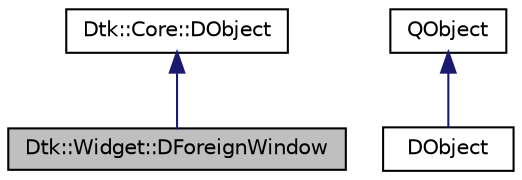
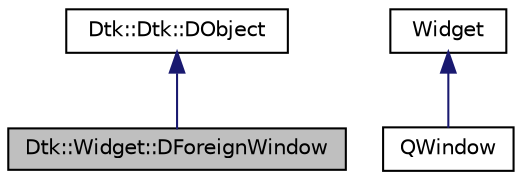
(177, 31) -> (177, 31)
(448, 31) -> (448, 31)
(448, 149) -> (448, 149)
